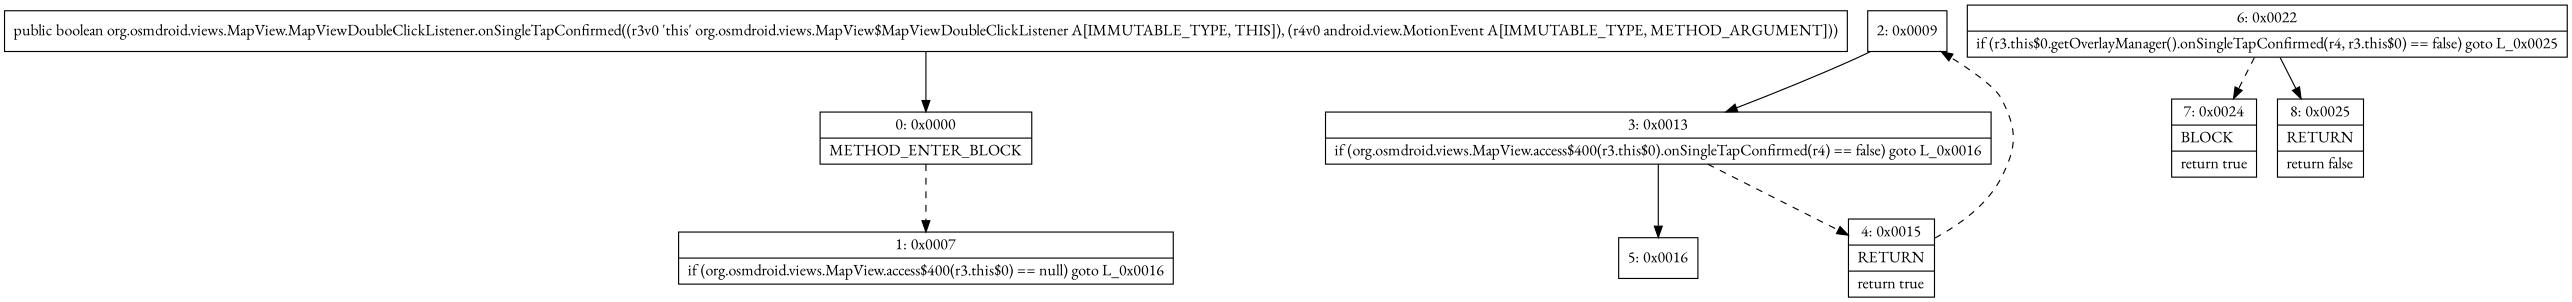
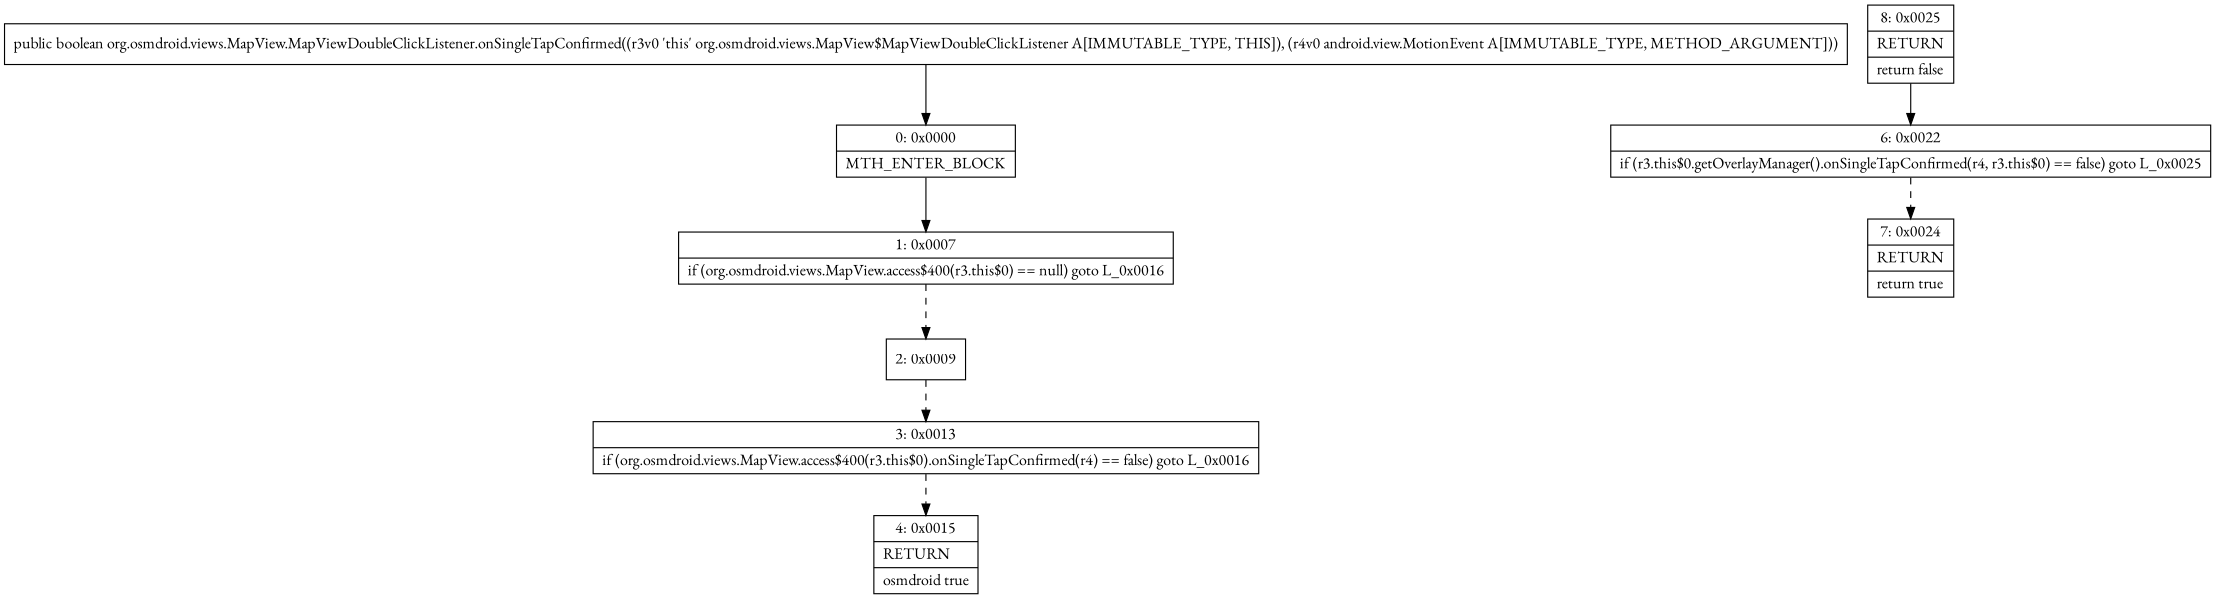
(2288, 73) -> (1911, 98)
(1804, 81) -> (926, 395)
(2207, 138) -> (1911, 258)
(926, 151) -> (926, 164)
(2012, 151) -> (926, 306)
(926, 192) -> (926, 199)
(1658, 258) -> none
(1891, 284) -> (926, 580)
